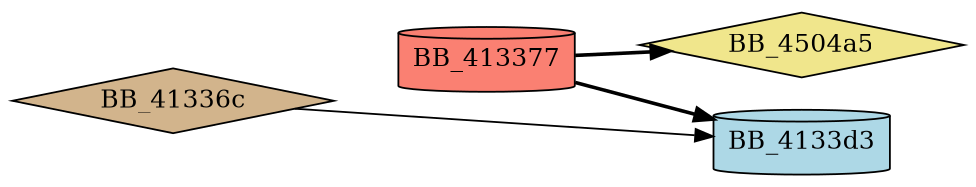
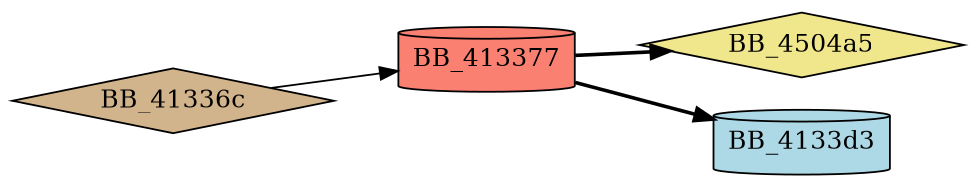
(495, 122) -> (326, 81)
